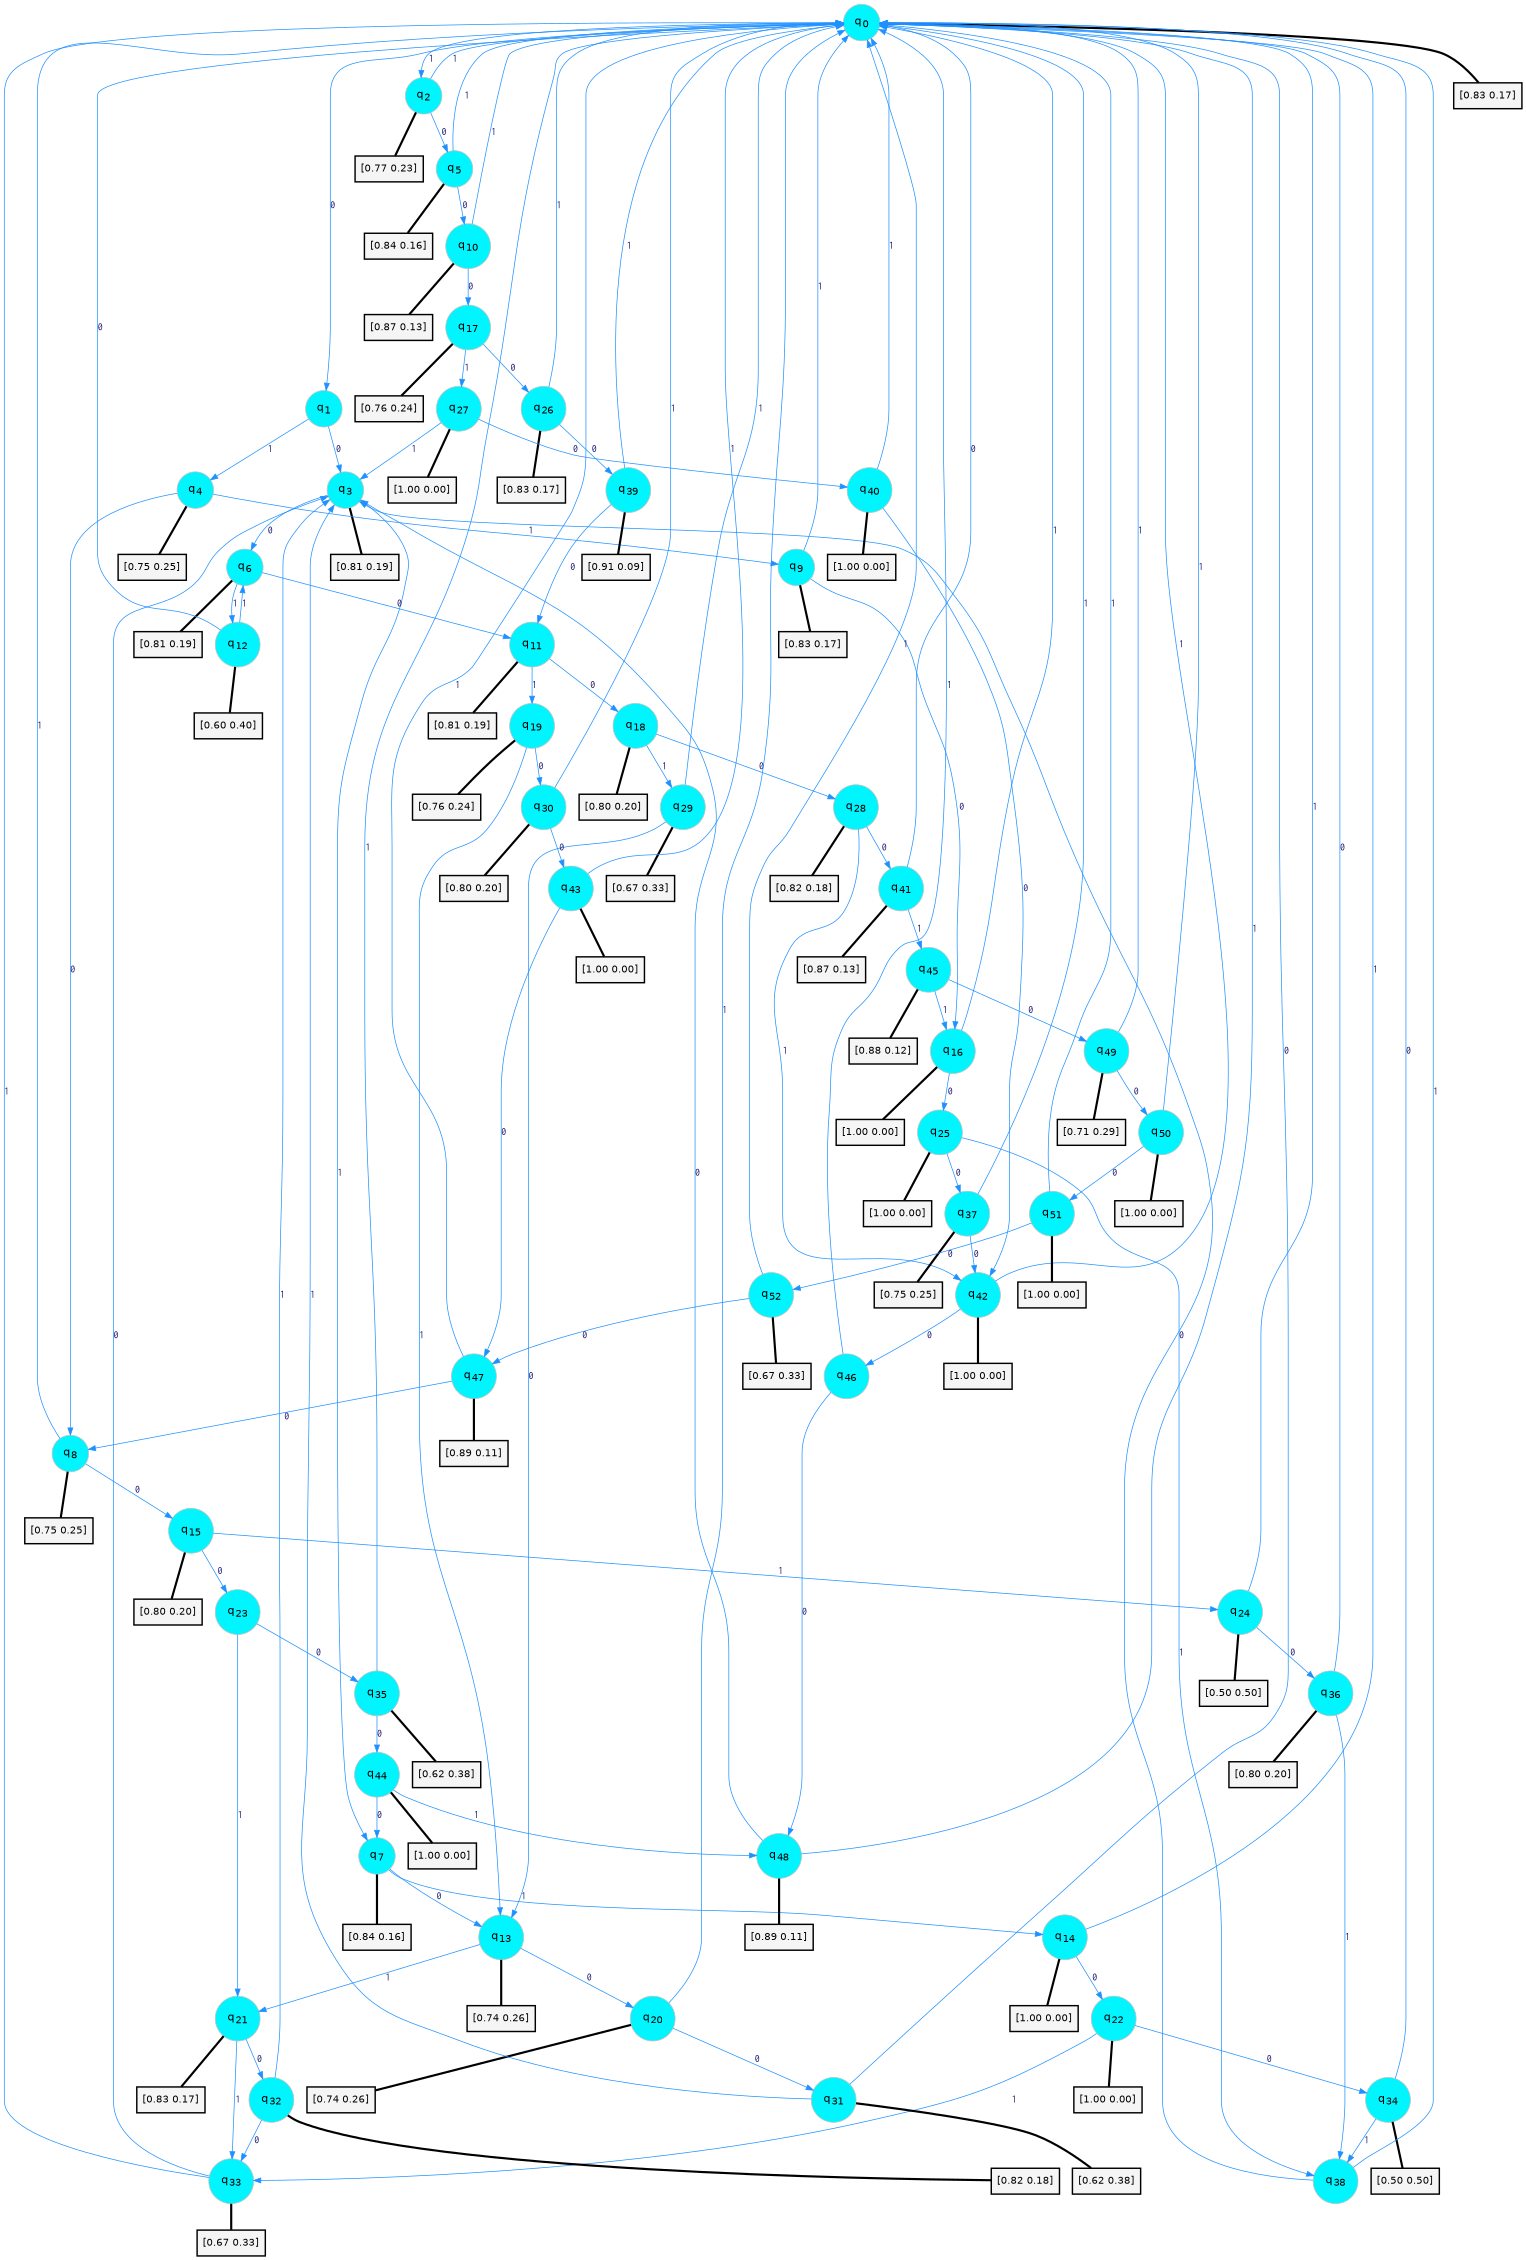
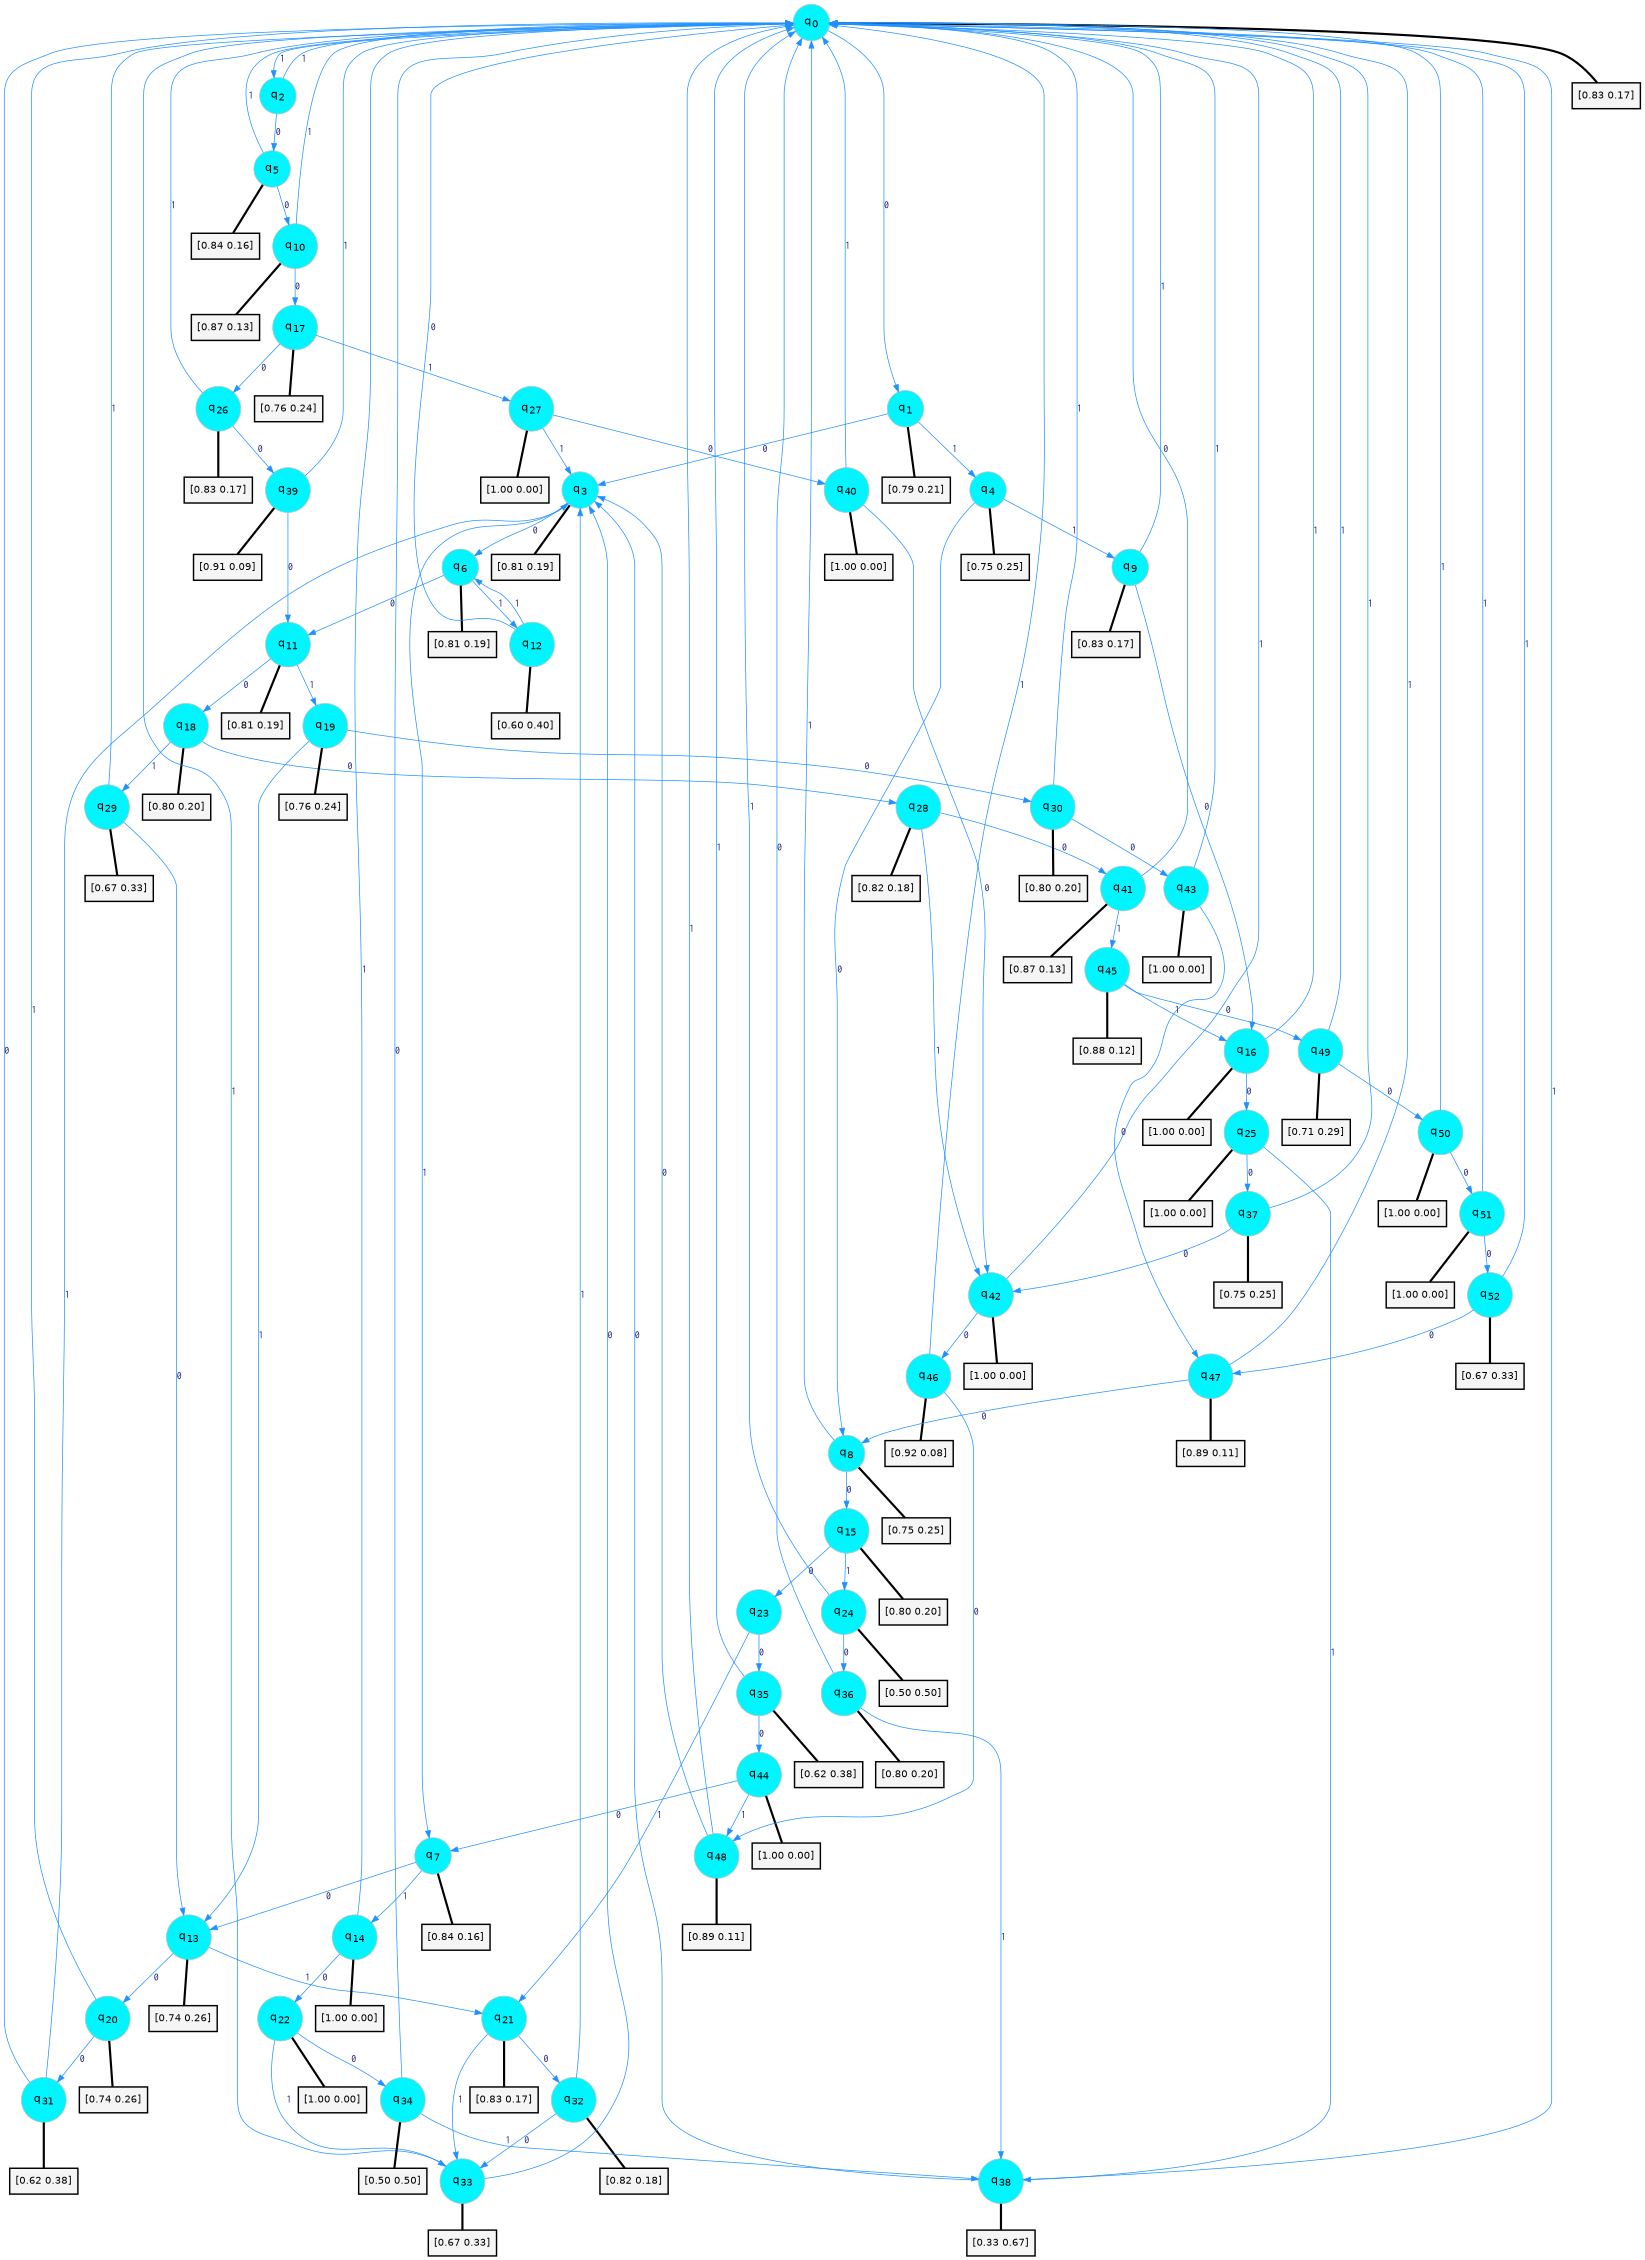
(389, 169) -> none
none -> (916, 490)
none -> (919, 1453)
none -> (1001, 2243)
